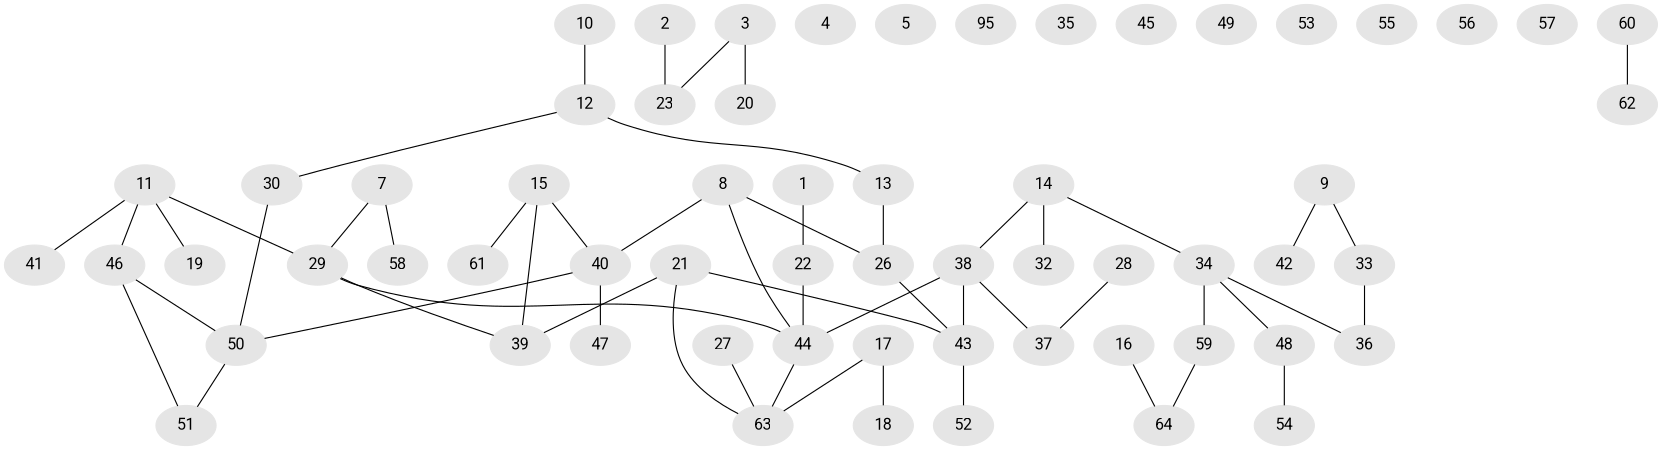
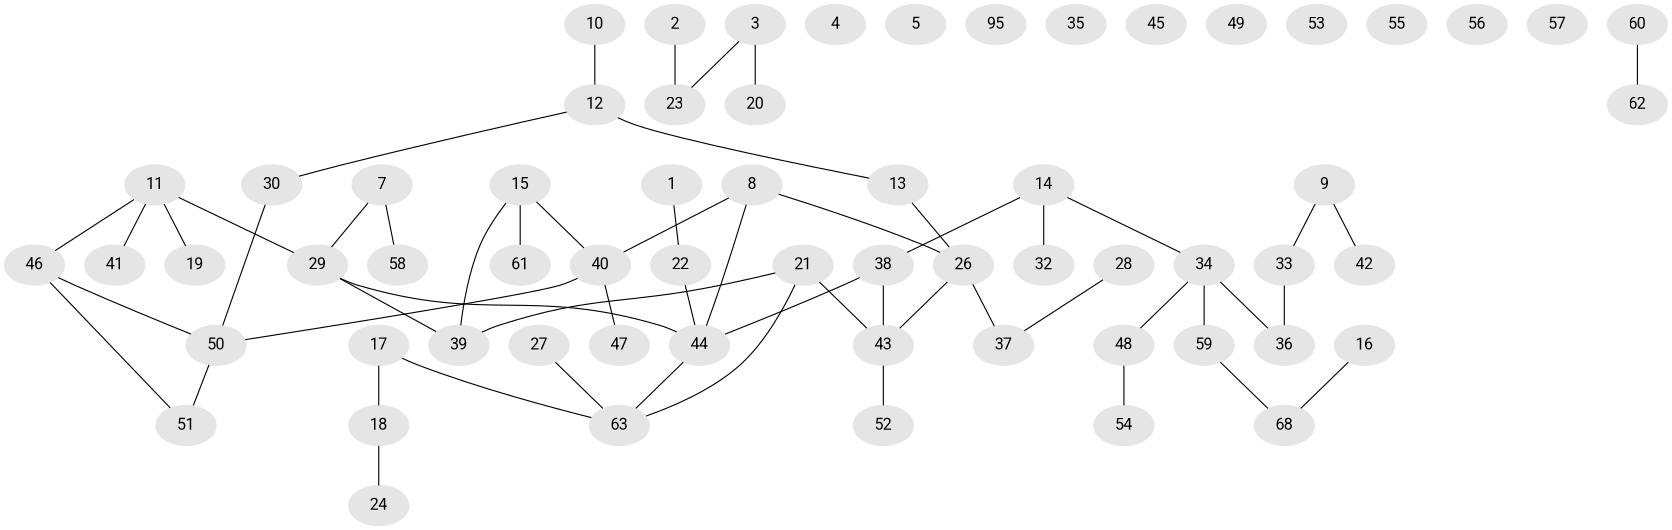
(1003, 305) -> (984, 305)
(1164, 426) -> (1284, 426)
none -> (379, 506)
